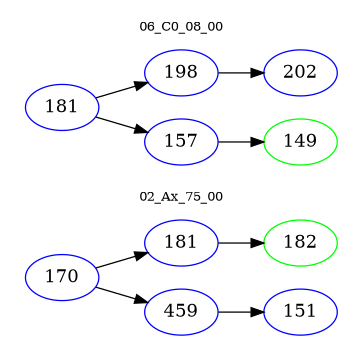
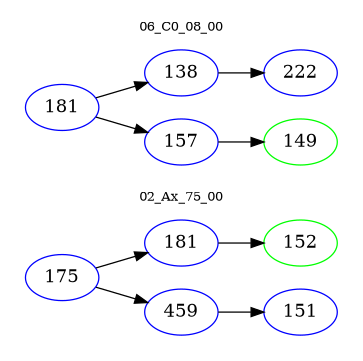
(181, 73) -> (181, 73)
(301, 73) -> (301, 73)
(301, 243) -> (301, 243)
(62, 278) -> (62, 278)
